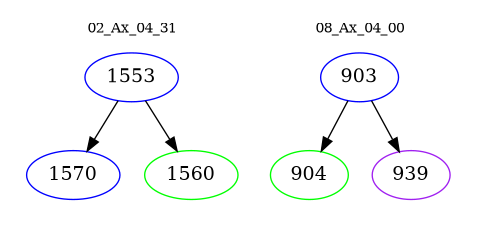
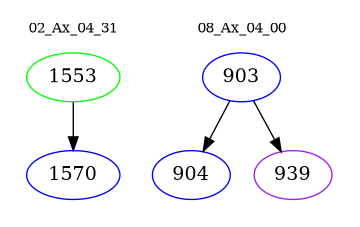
(132, 77) -> (73, 77)
(191, 175) -> none
(309, 175) -> (191, 175)
